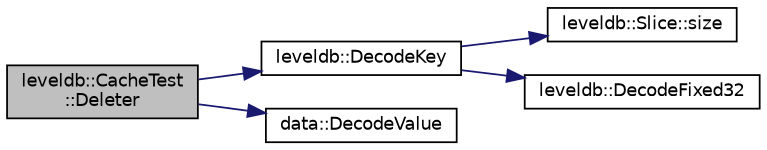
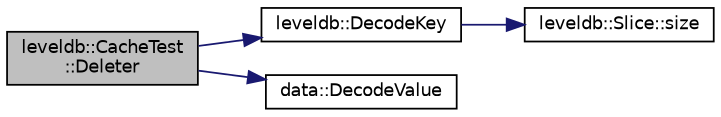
(642, 92) -> none
